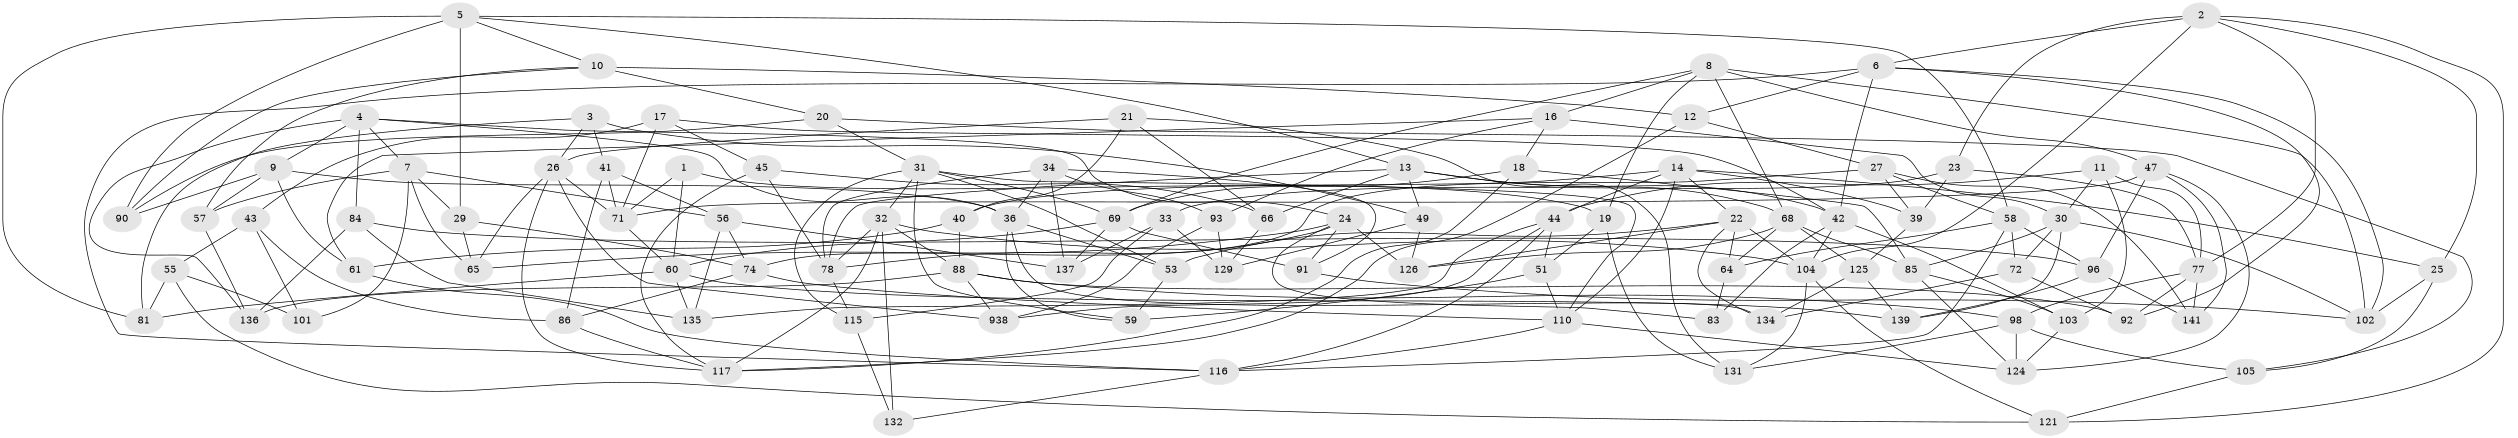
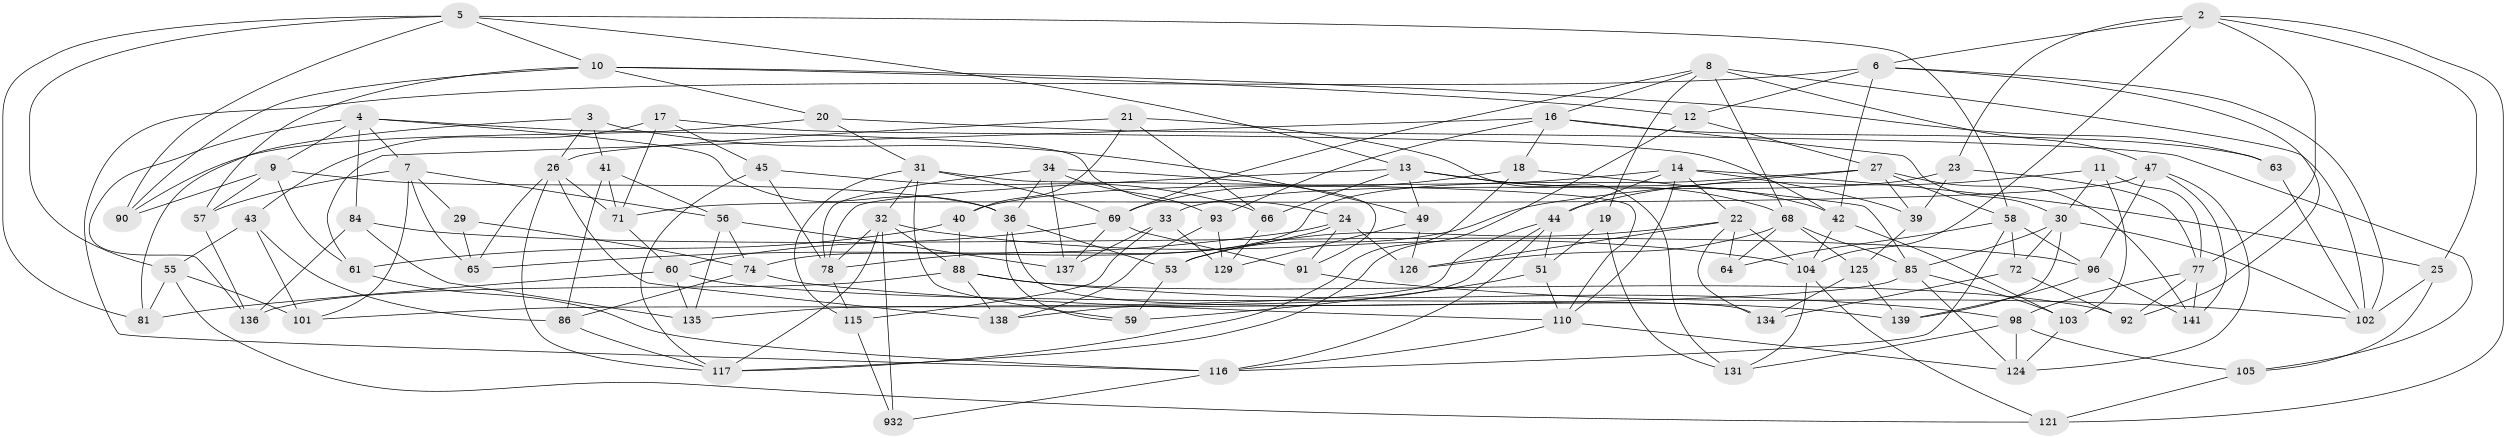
(460, 117) -> (115, 55)
(684, 168) -> none
none -> (2276, 168)
(1049, 212) -> (1488, 220)
none -> (756, 307)
(999, 321) -> (999, 321)
(1714, 321) -> none
(894, 423) -> (894, 423)
